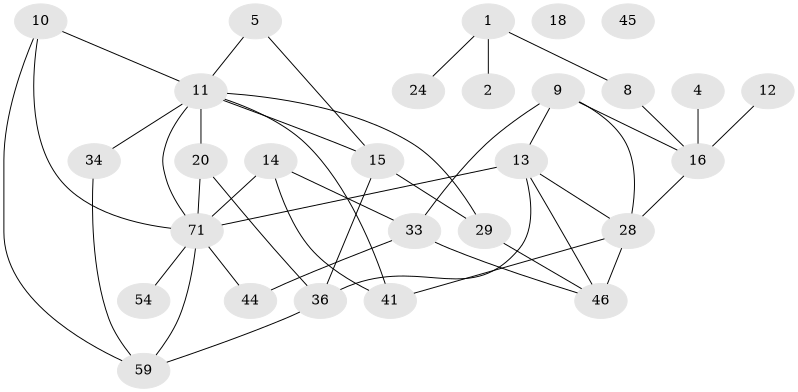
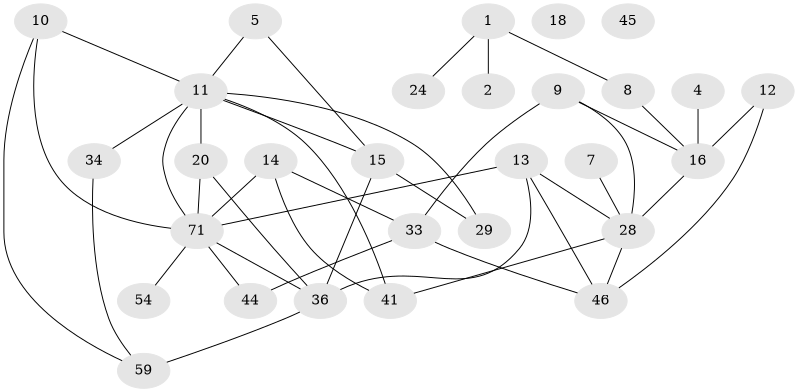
(540, 126) -> none
none -> (591, 161)
(543, 266) -> (708, 211)
(184, 305) -> (259, 266)
